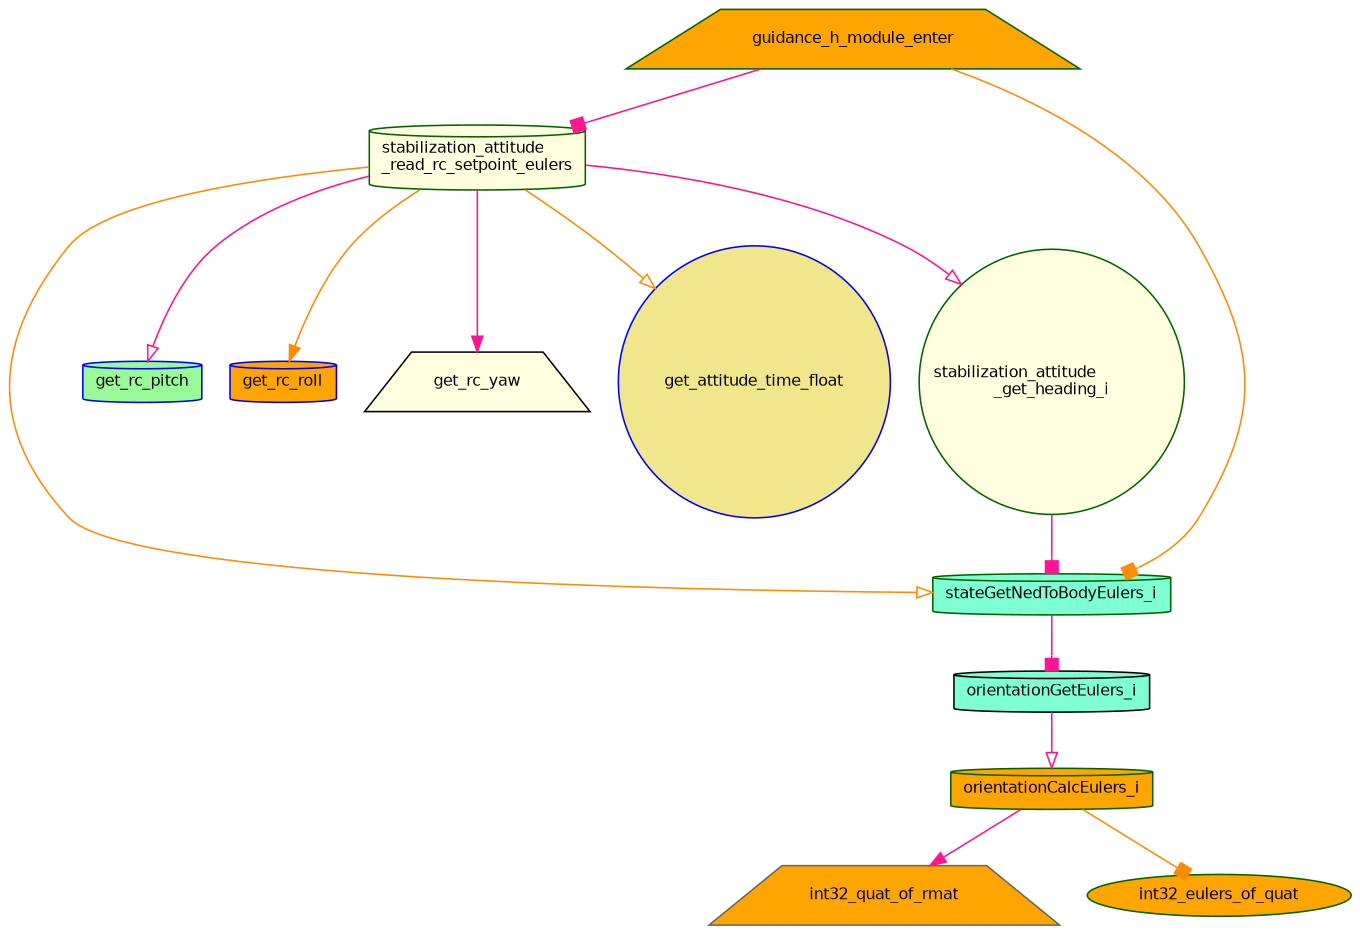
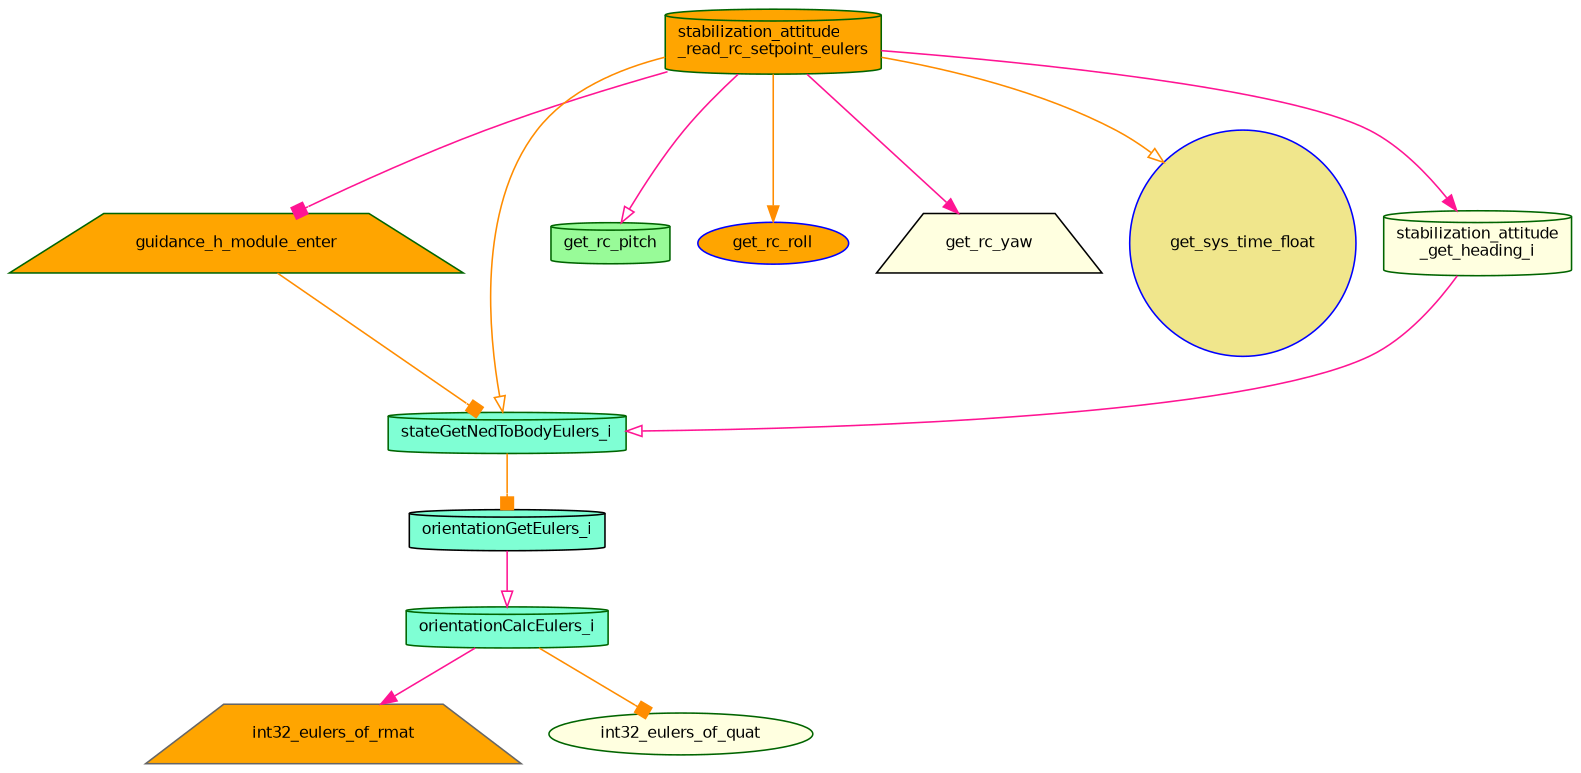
(674, 96) -> (485, 130)
(477, 157) -> (773, 42)
(774, 198) -> (1179, 83)
(142, 382) -> (610, 243)
(283, 382) -> (773, 243)
(754, 382) -> (1243, 243)
(1052, 382) -> (1478, 243)
(1052, 536) -> (1069, 412)
(1052, 635) -> (507, 474)
(1052, 789) -> (507, 627)
(884, 895) -> (333, 734)
(1219, 895) -> (681, 734)
